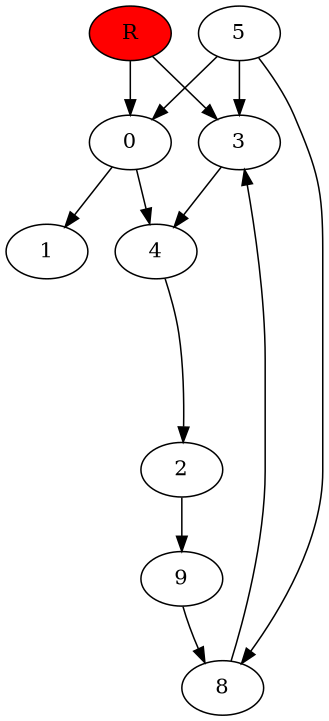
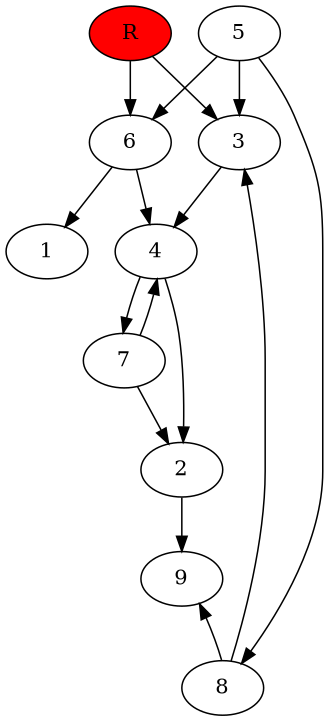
(130, 142) -> (130, 142)
none -> (124, 361)
(190, 628) -> (214, 639)
